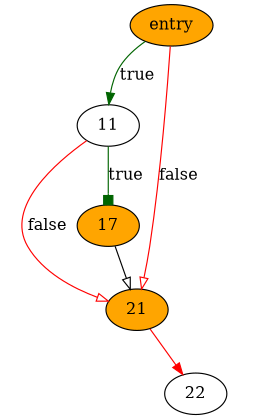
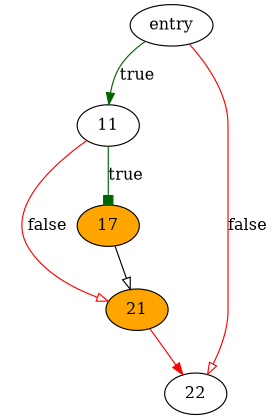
(172, 25) -> (172, 25)
(160, 162) -> (228, 200)
